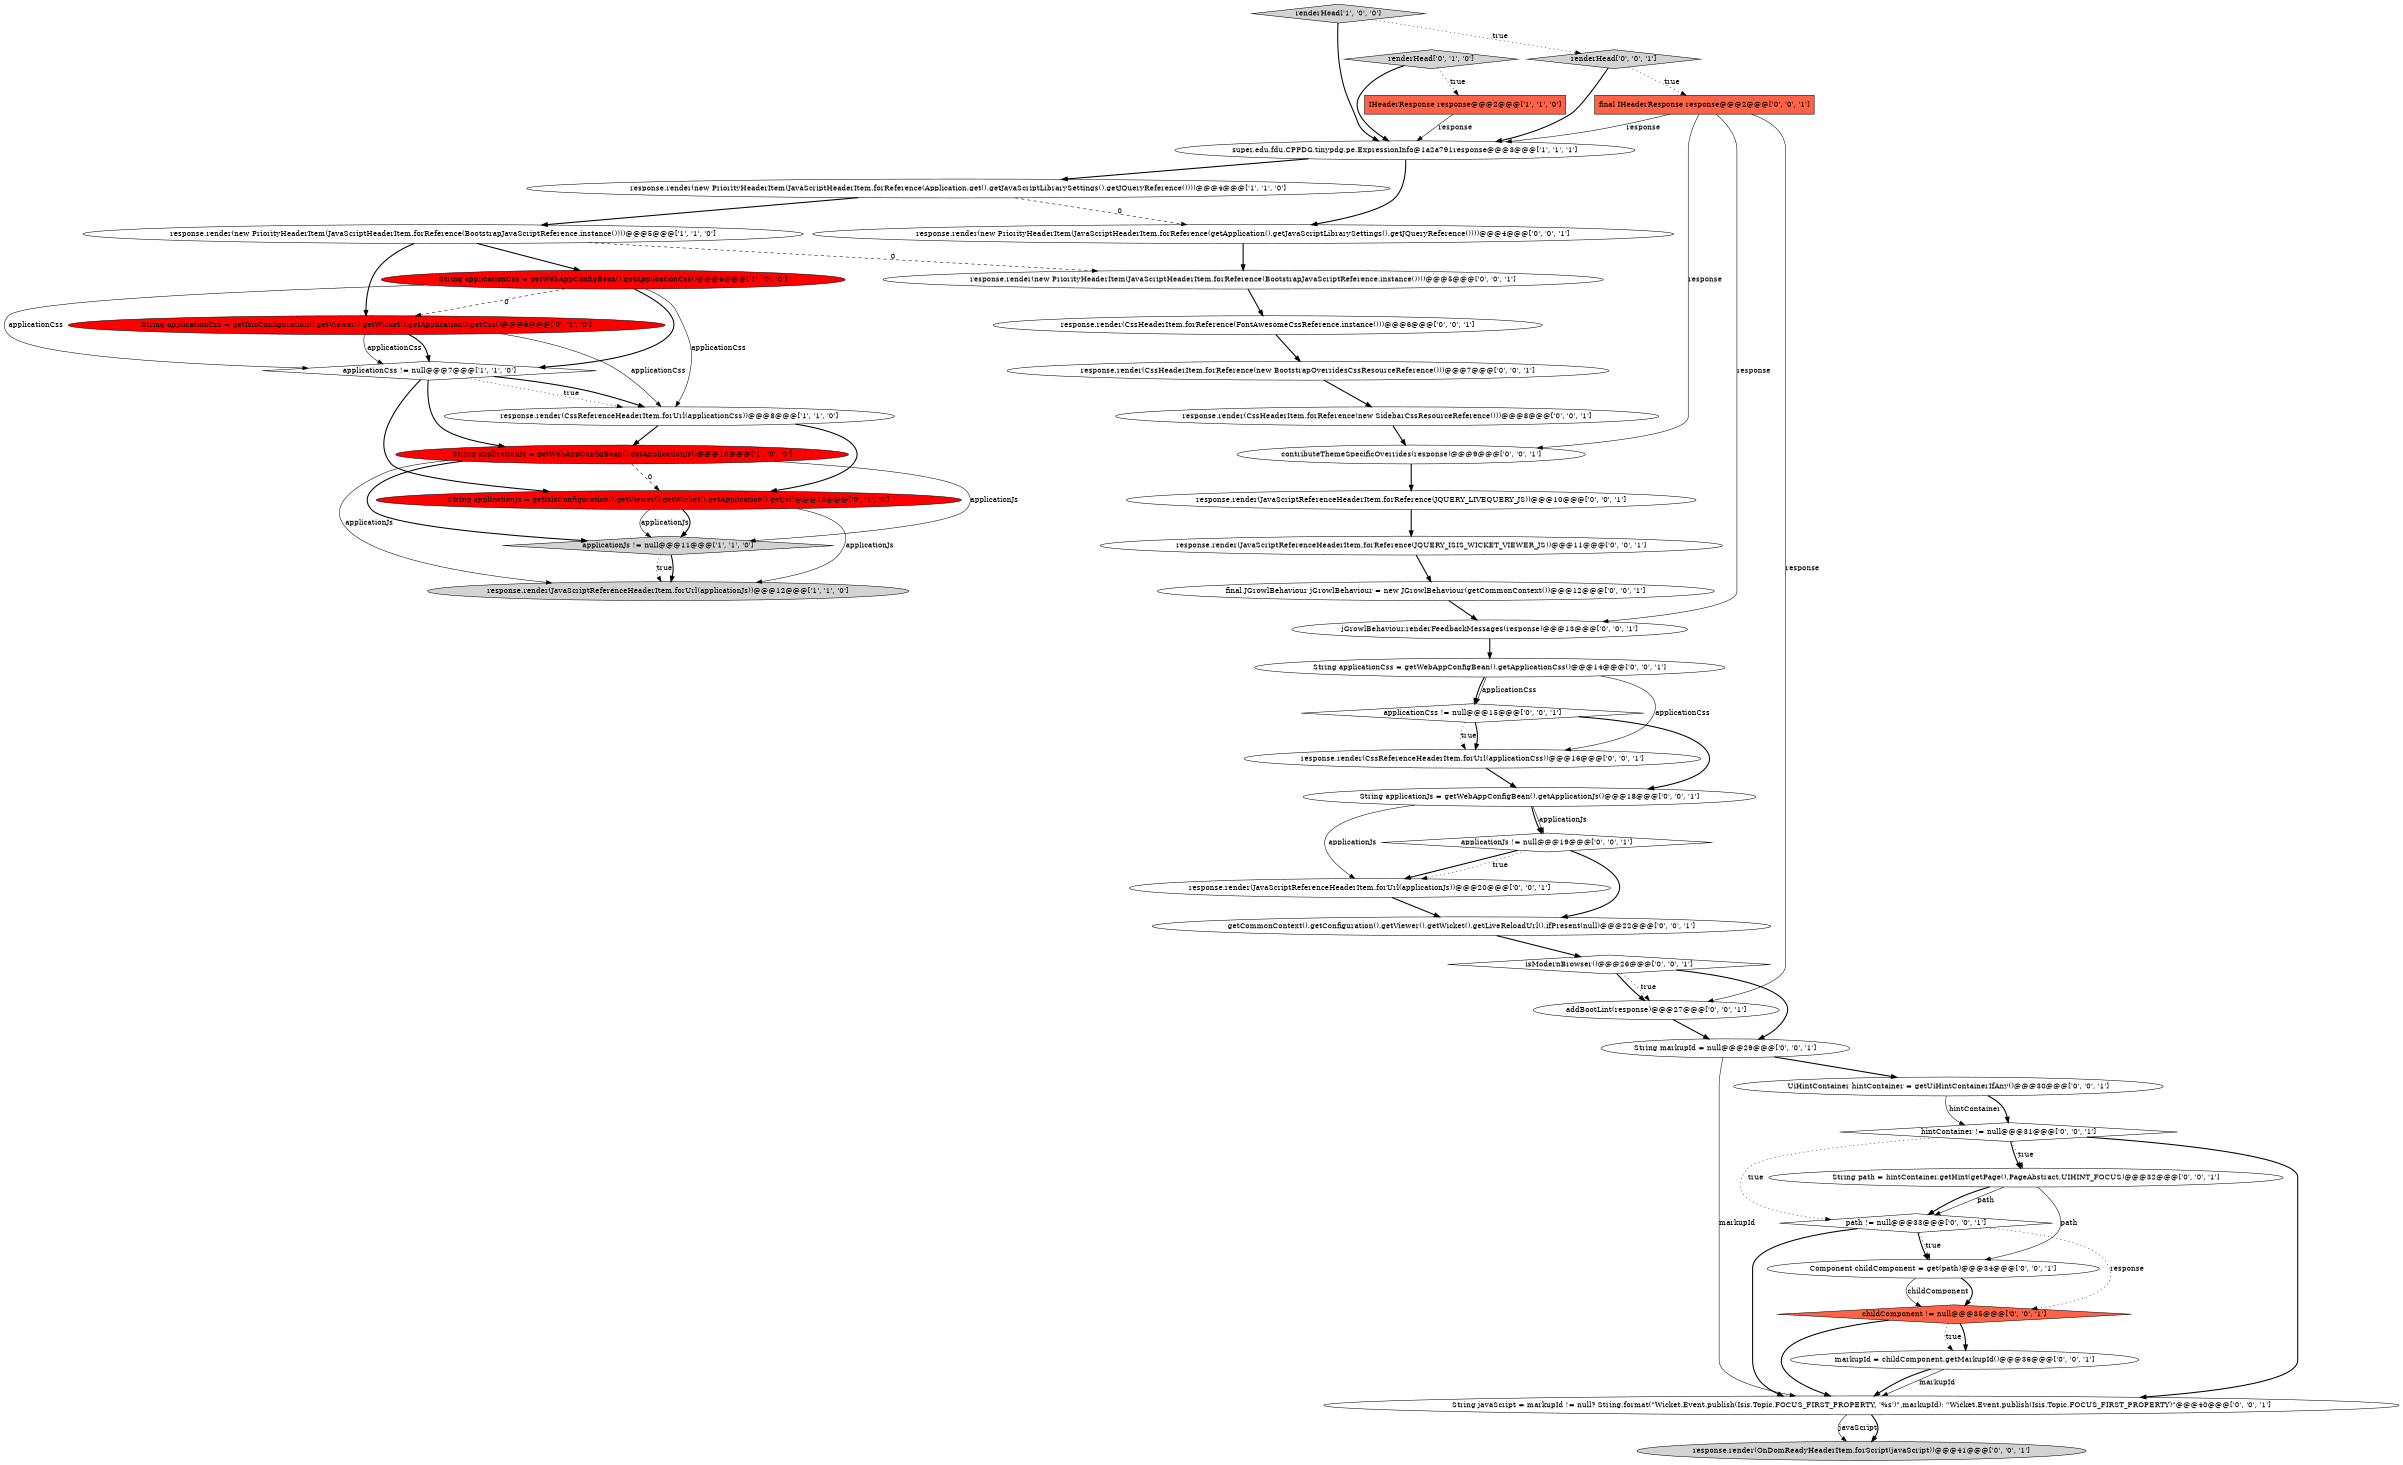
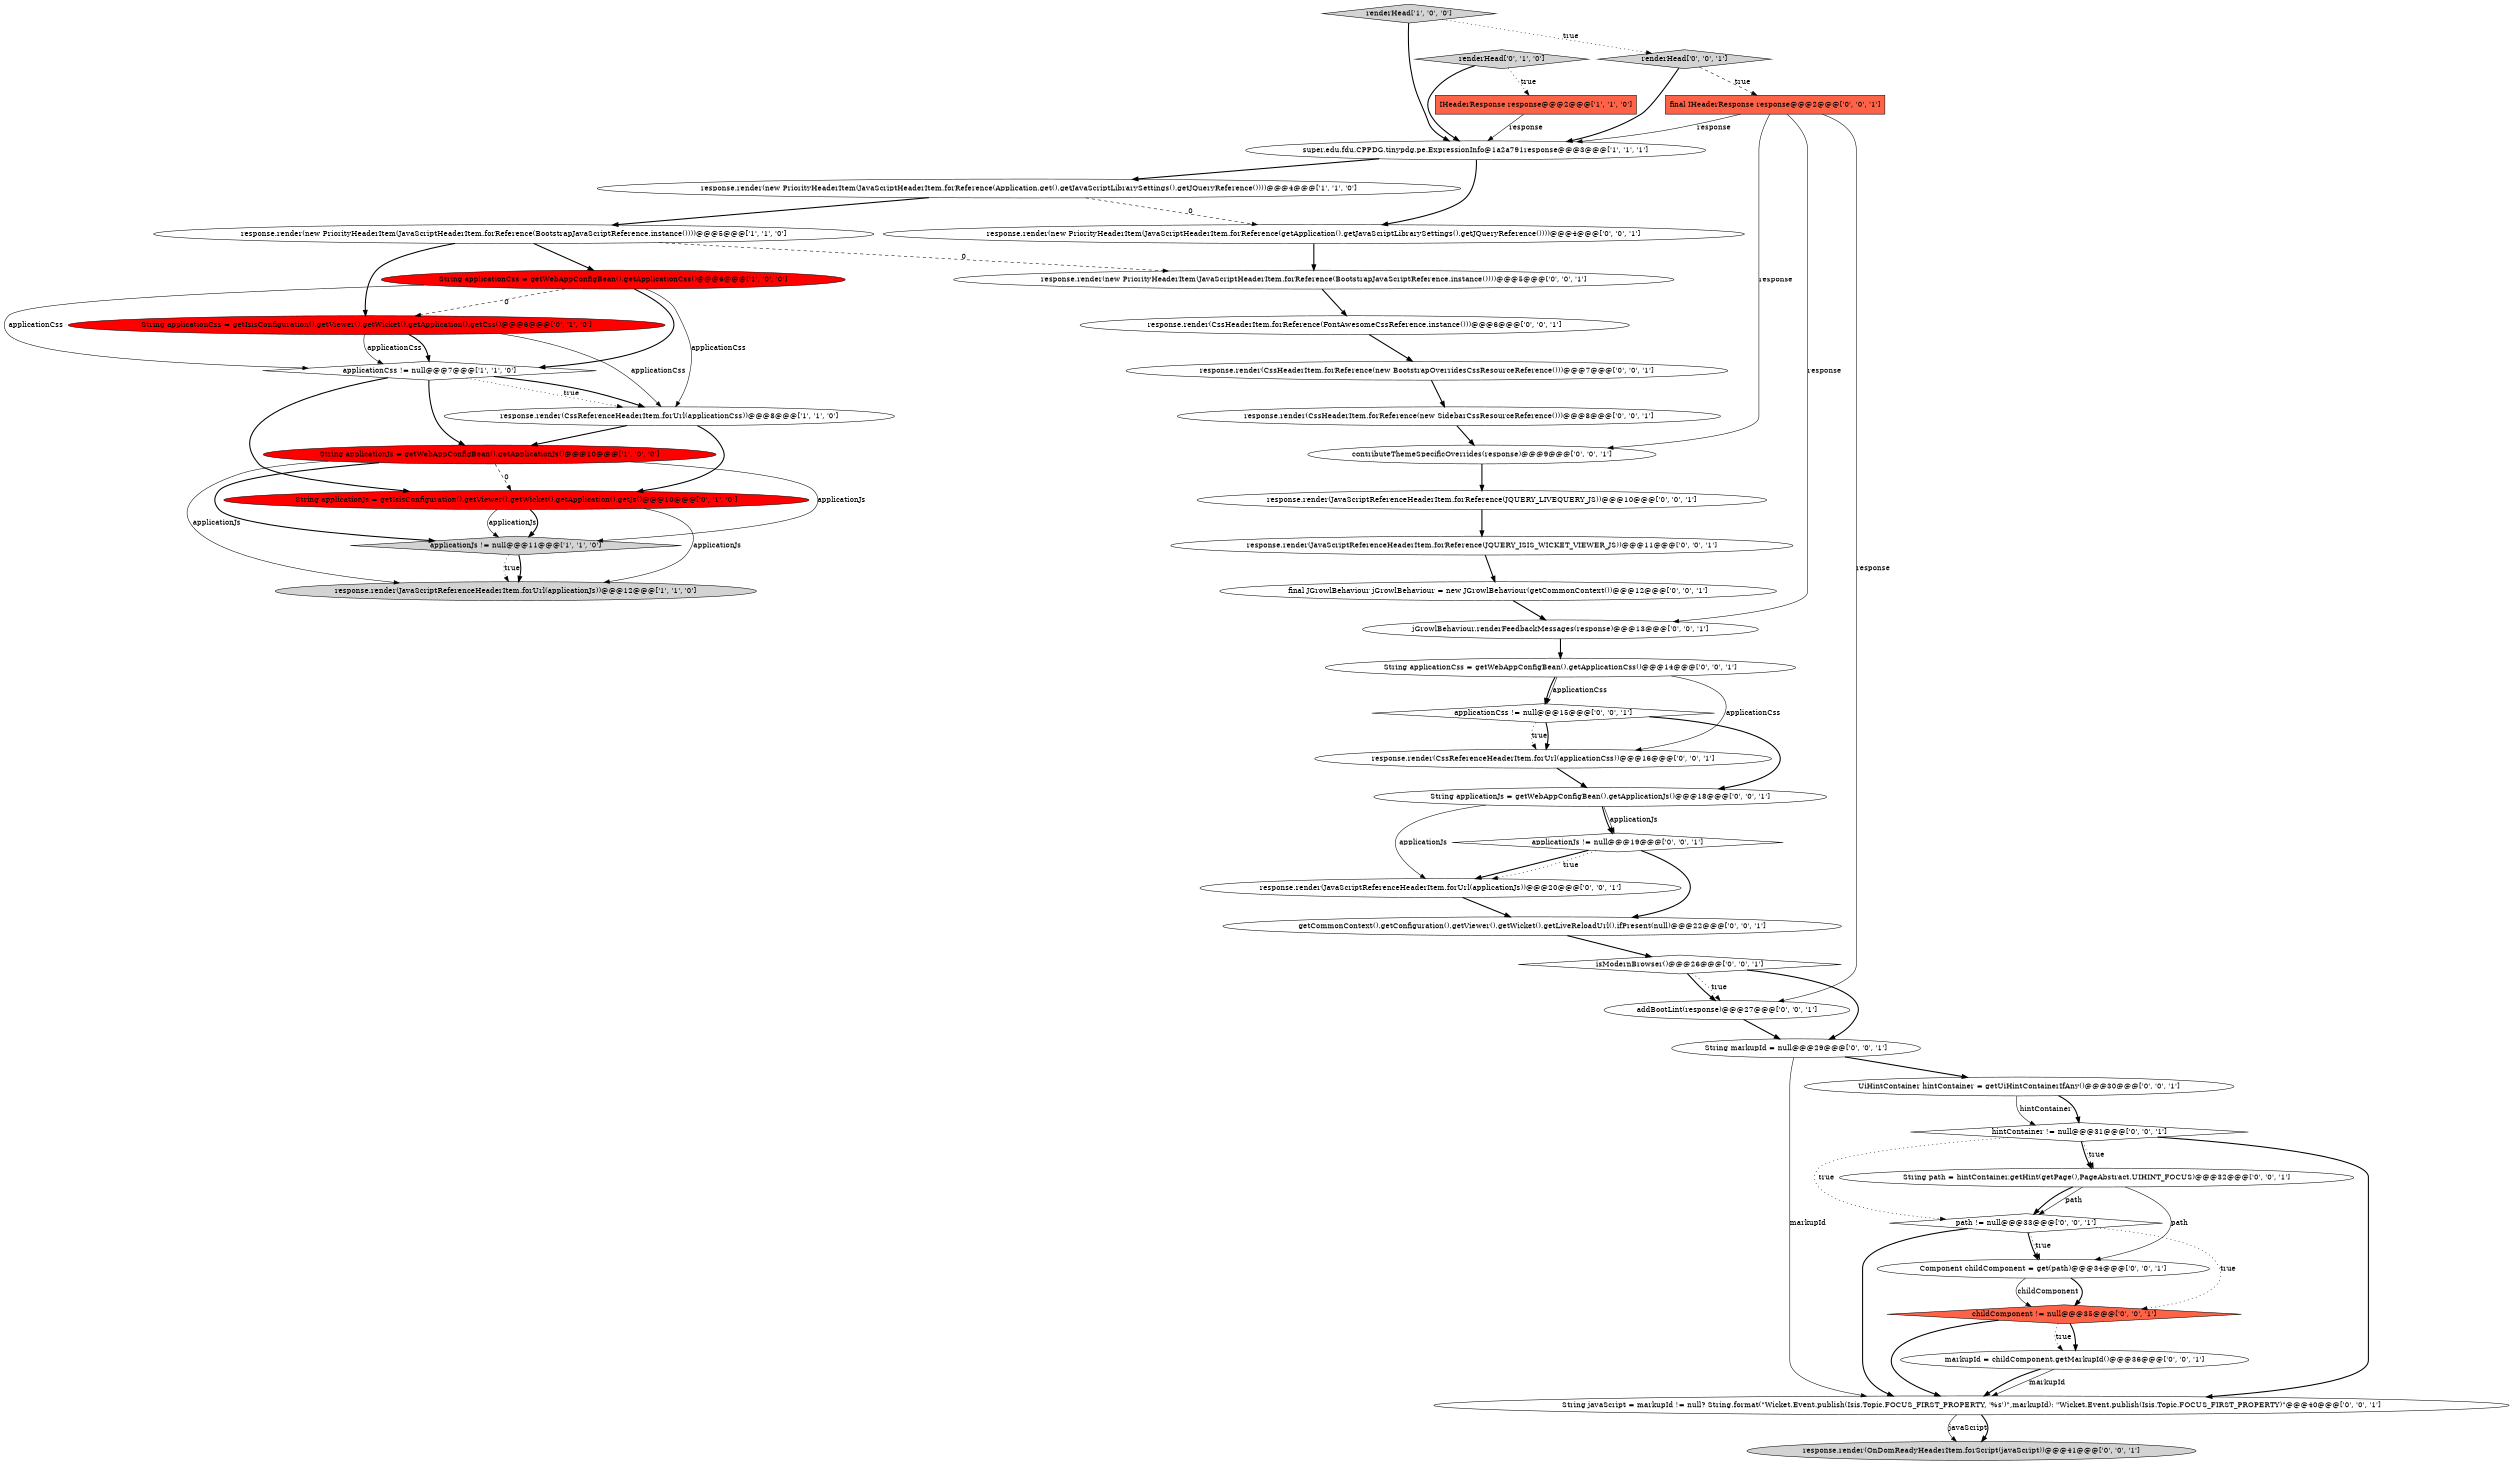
(1655, 80) -> (1726, 80)
(2127, 1269) -> (2228, 1269)
